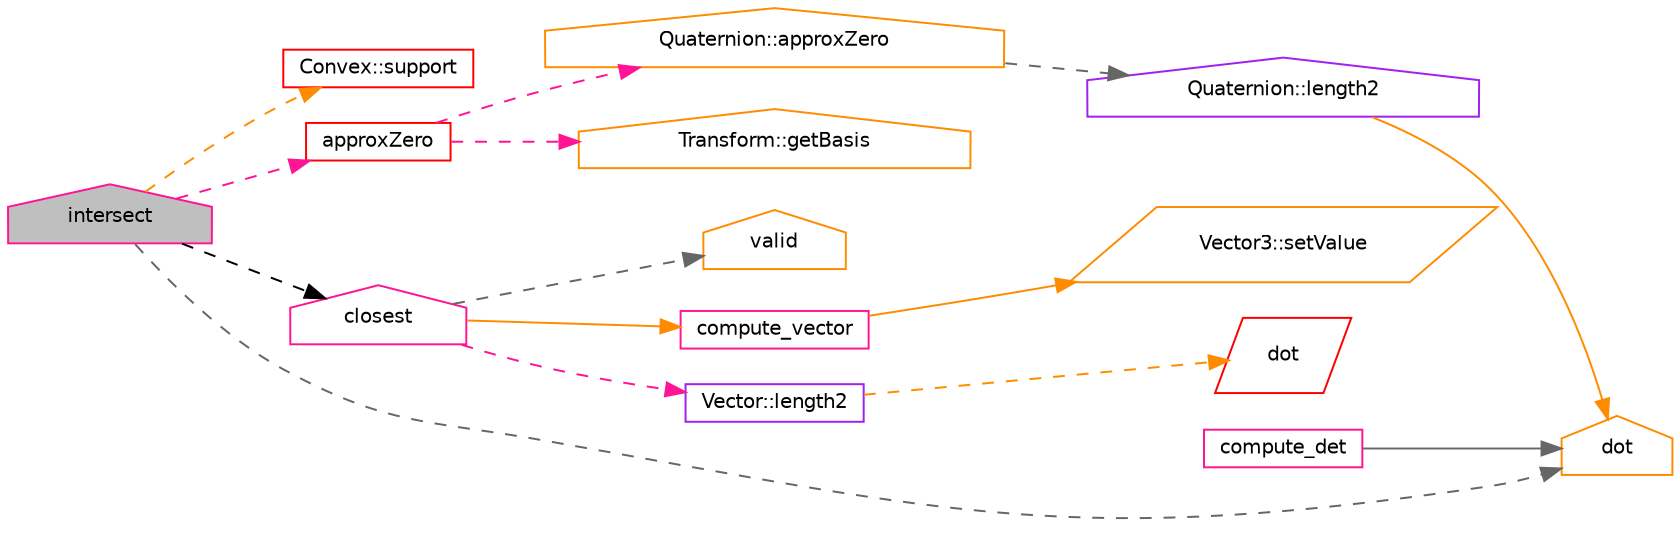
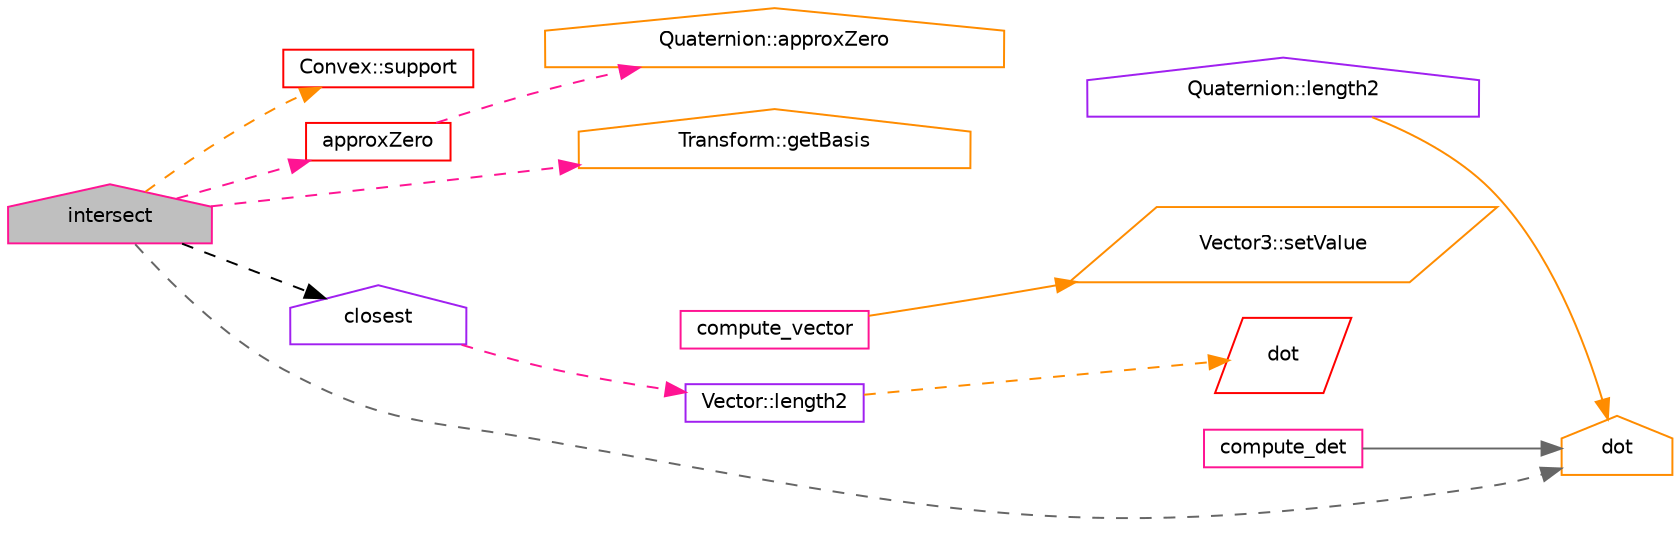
(1057, 68) -> none
(505, 142) -> (385, 187)
(775, 243) -> none
(378, 318) -> (378, 318)
(564, 323) -> none
